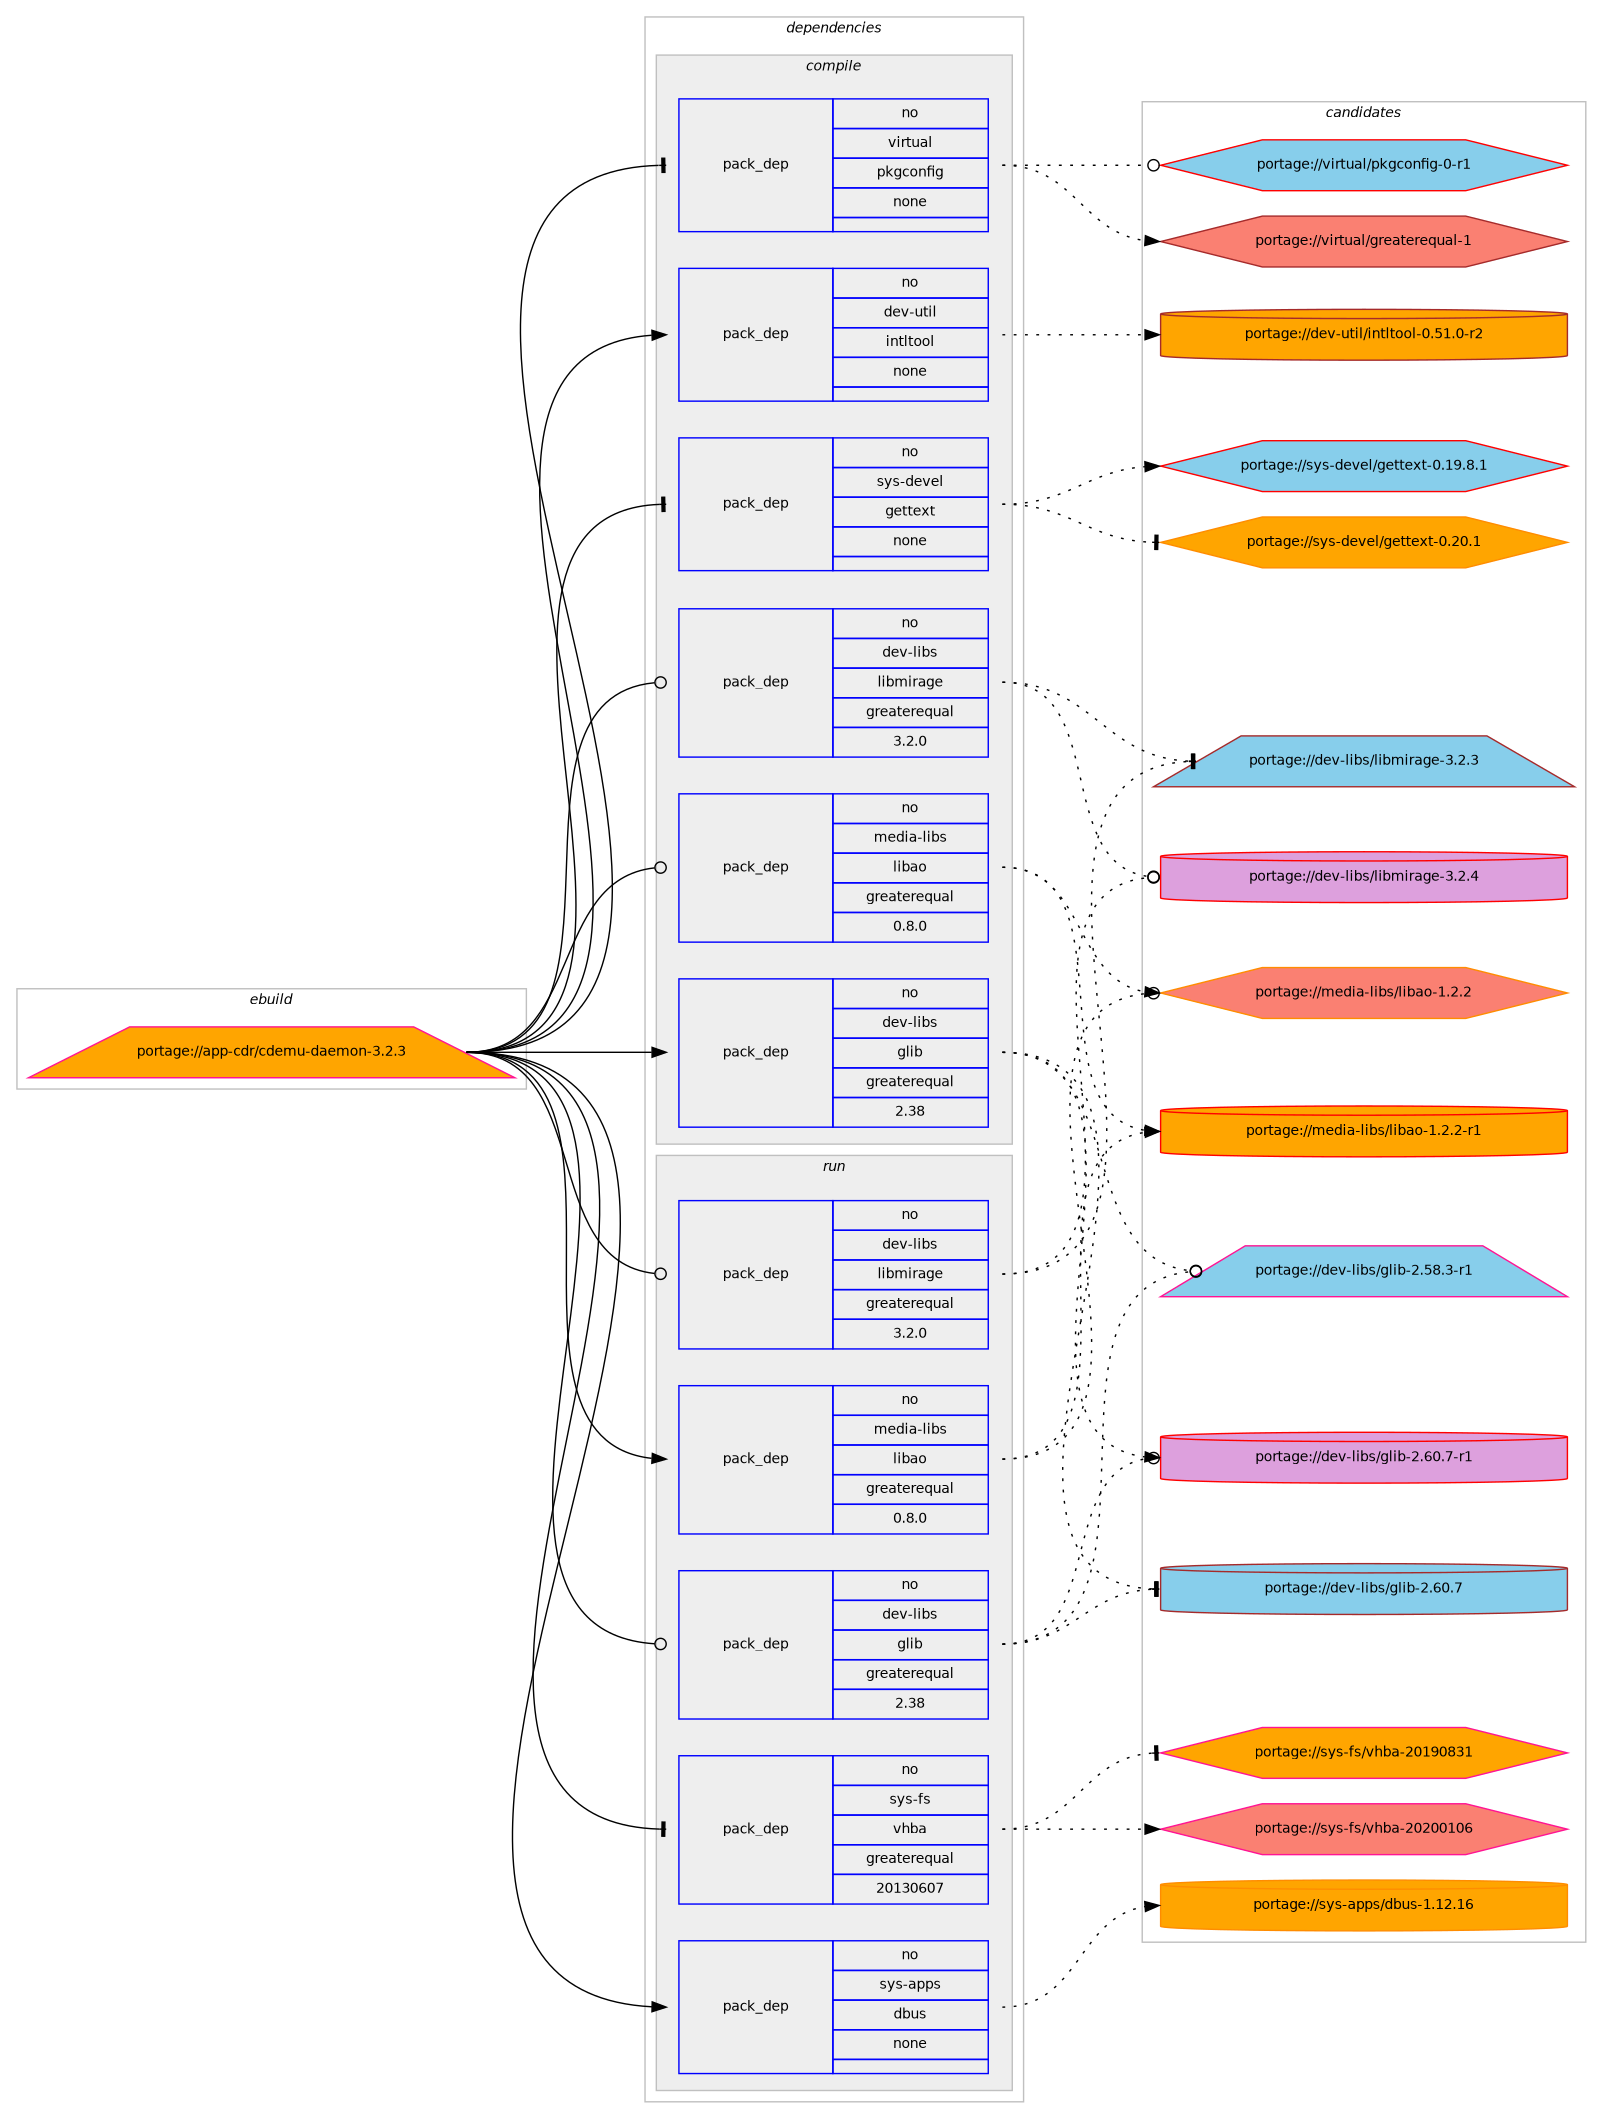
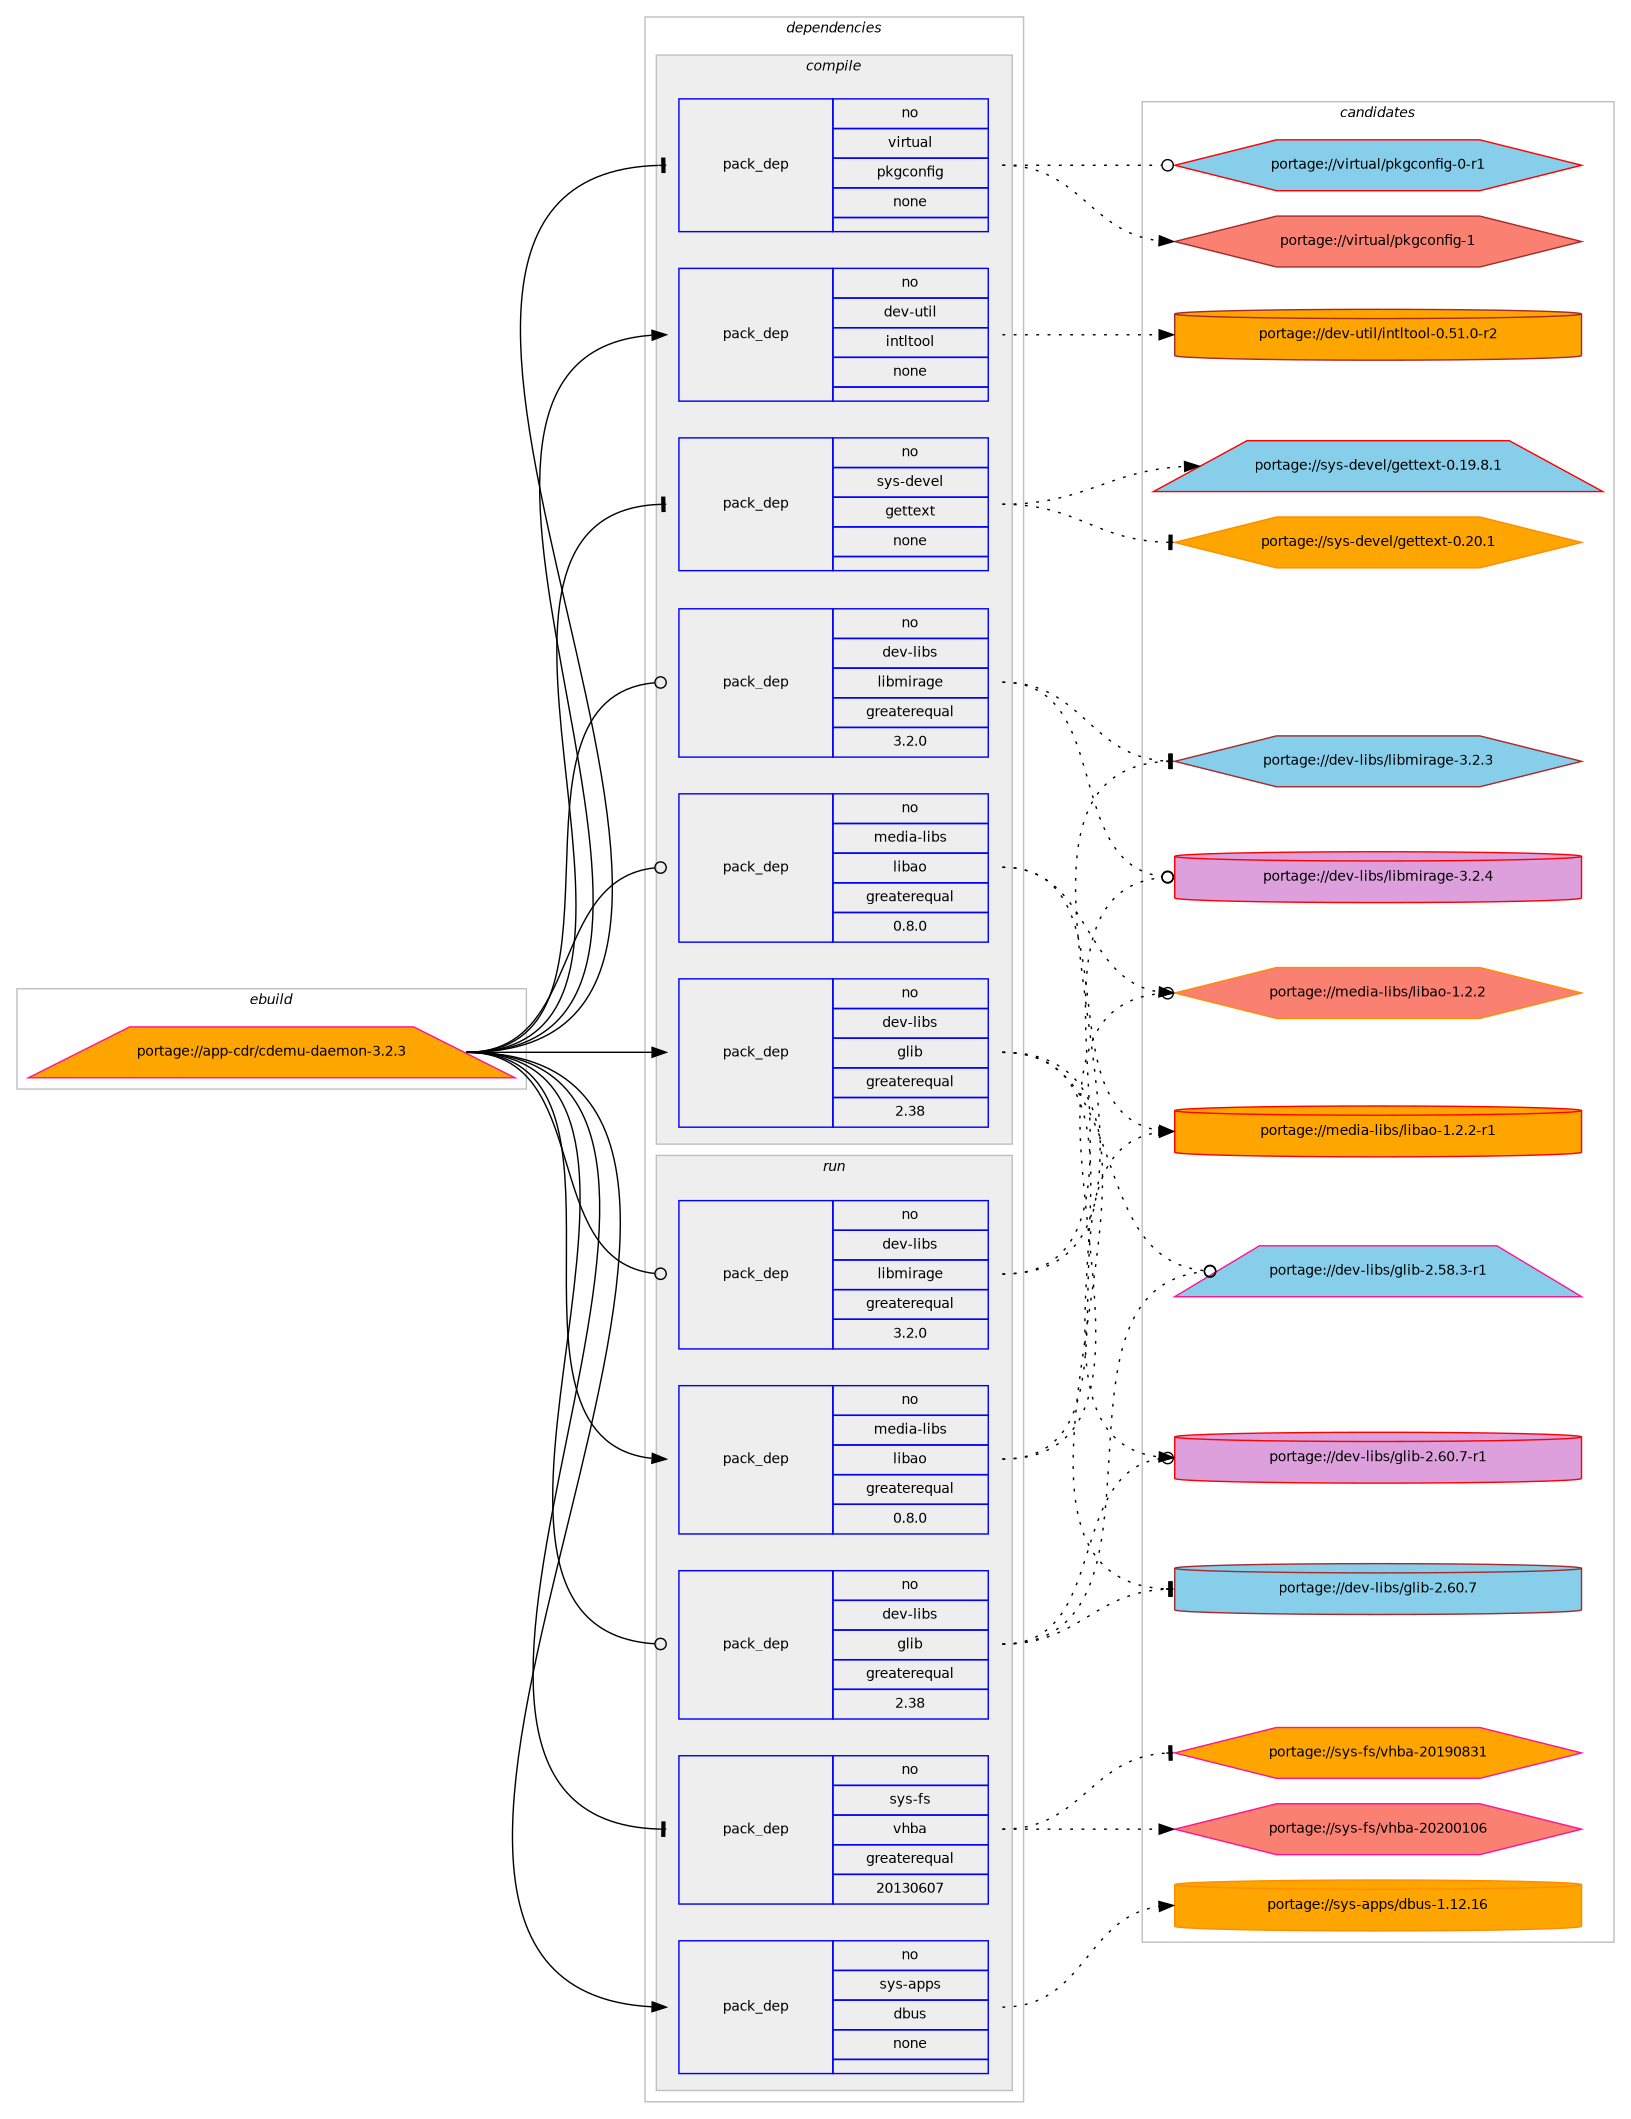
(1364, 242) -> (1378, 242)
(1364, 466) -> (1378, 466)
(1364, 761) -> (1378, 761)
